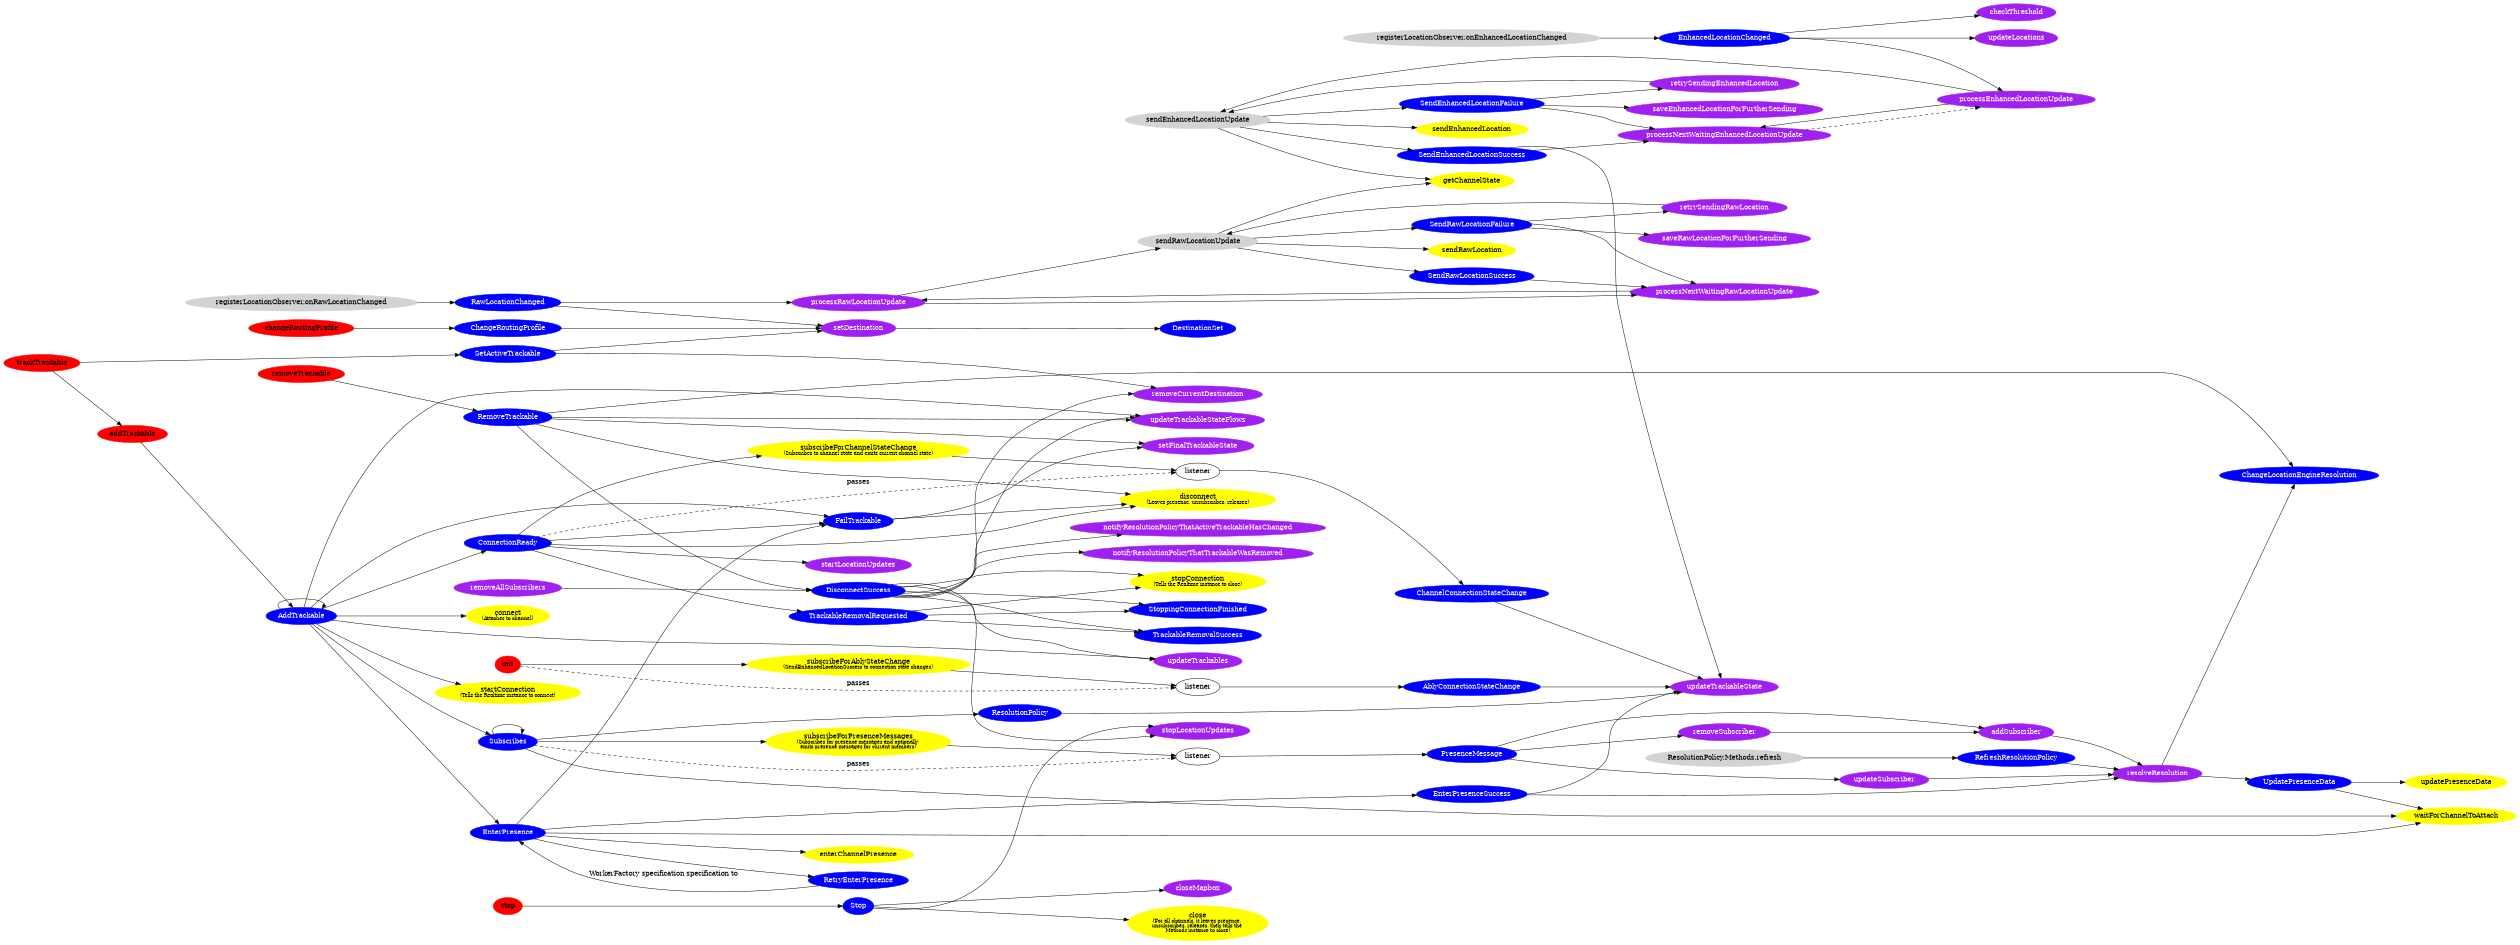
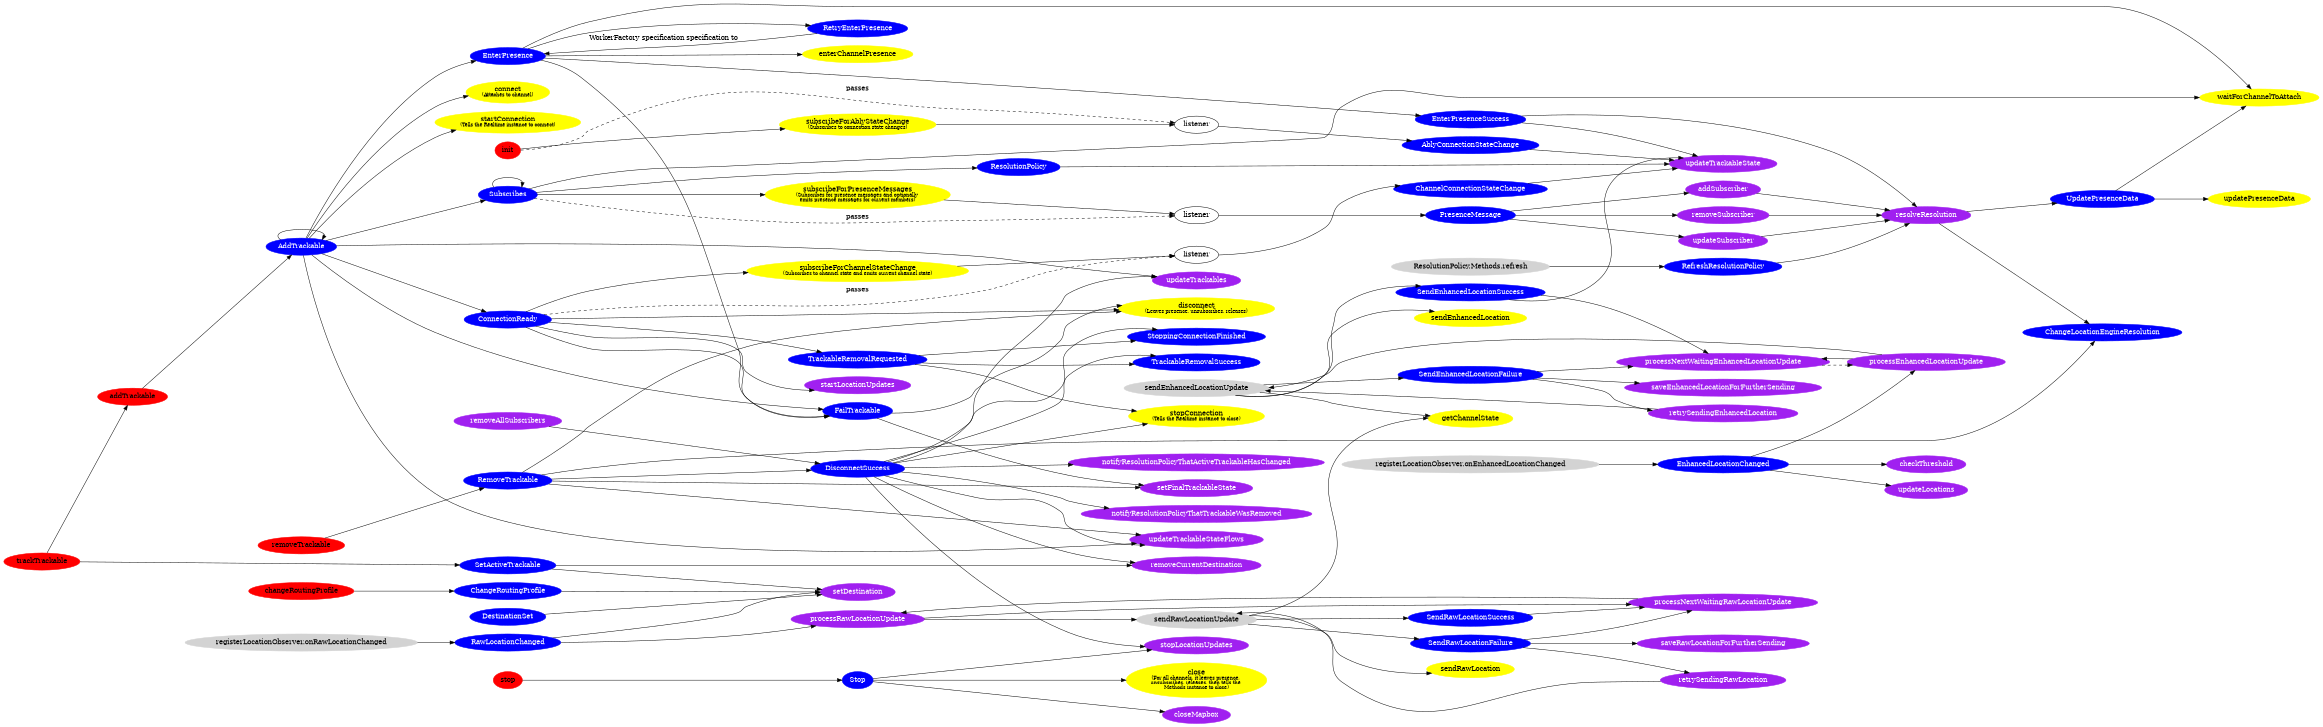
(1025, 328) -> (681, 605)
(858, 667) -> (858, 128)
(1872, 732) -> (1823, 215)
